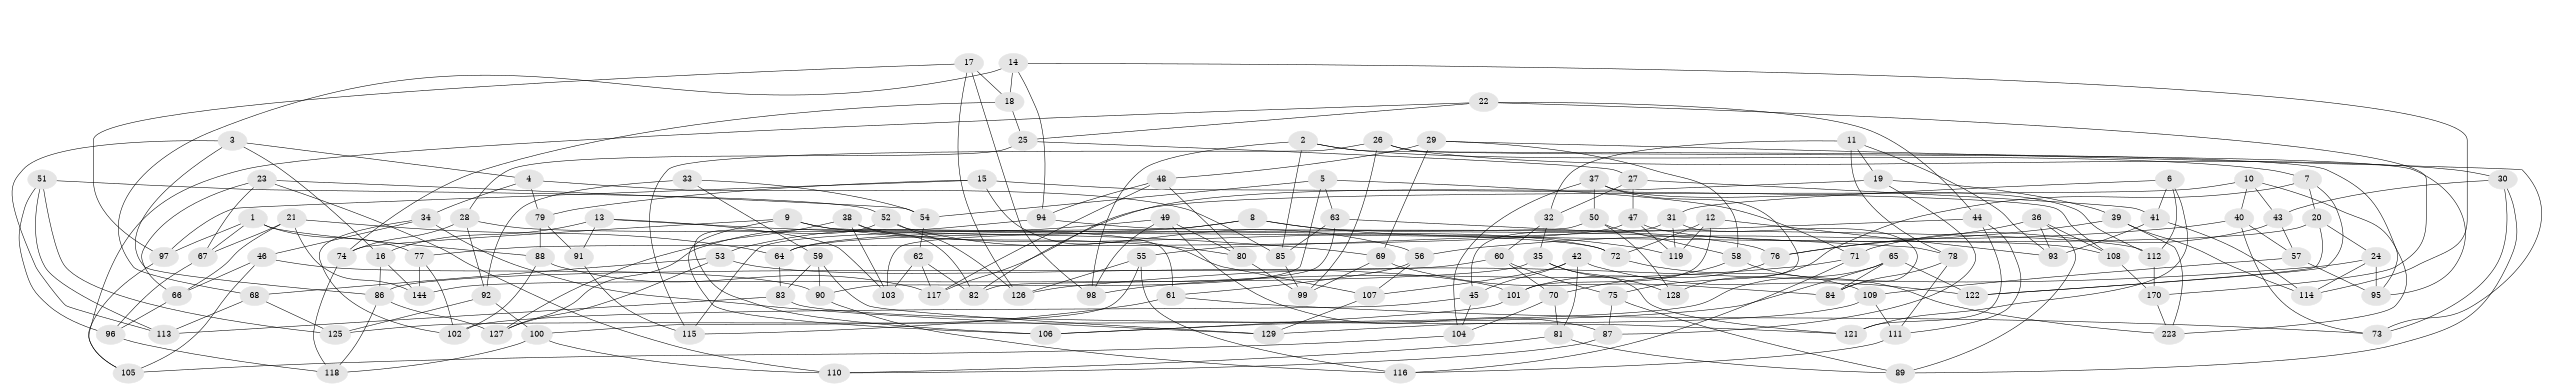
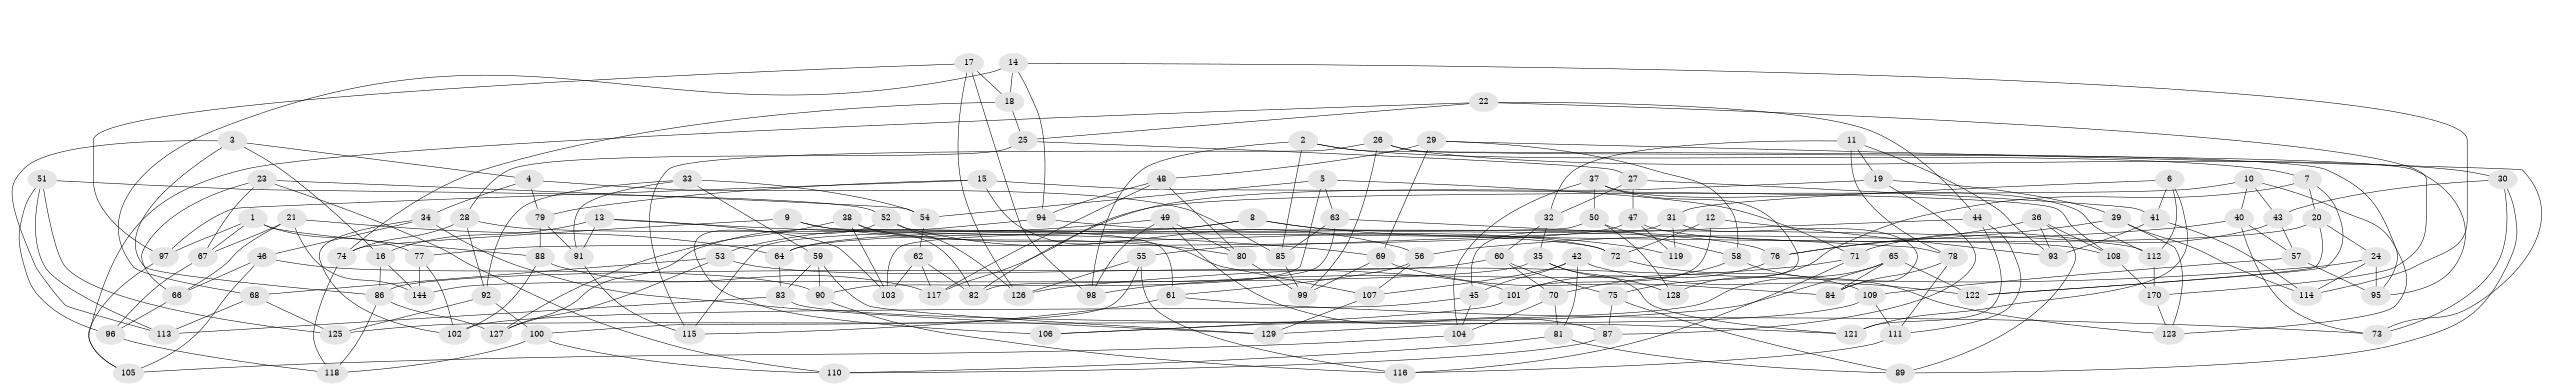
none -> (596, 199)
(1694, 238) -> none
(783, 319) -> none
(2169, 335) -> (2169, 335)
